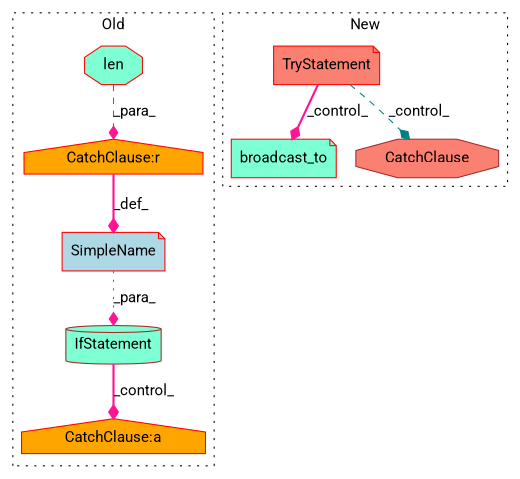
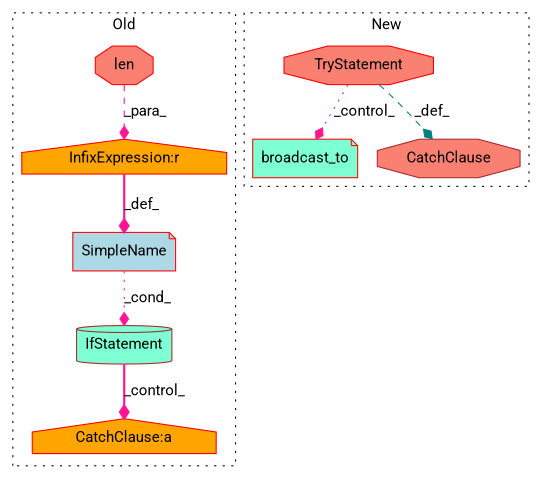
(114, 65) -> (124, 65)
(327, 65) -> (359, 65)
(308, 106) -> (335, 106)
(419, 112) -> (432, 112)
(114, 158) -> (124, 158)
(135, 298) -> (148, 298)
